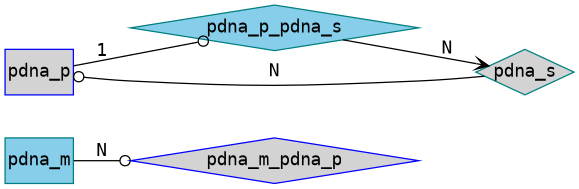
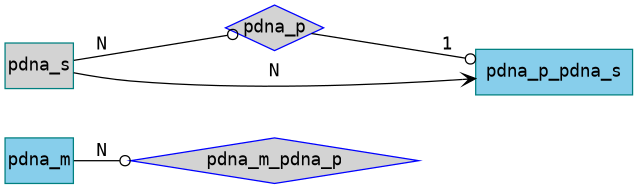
(275, 28) -> (554, 72)
(410, 52) -> (268, 86)
(39, 72) -> (275, 28)
(525, 72) -> (39, 66)
